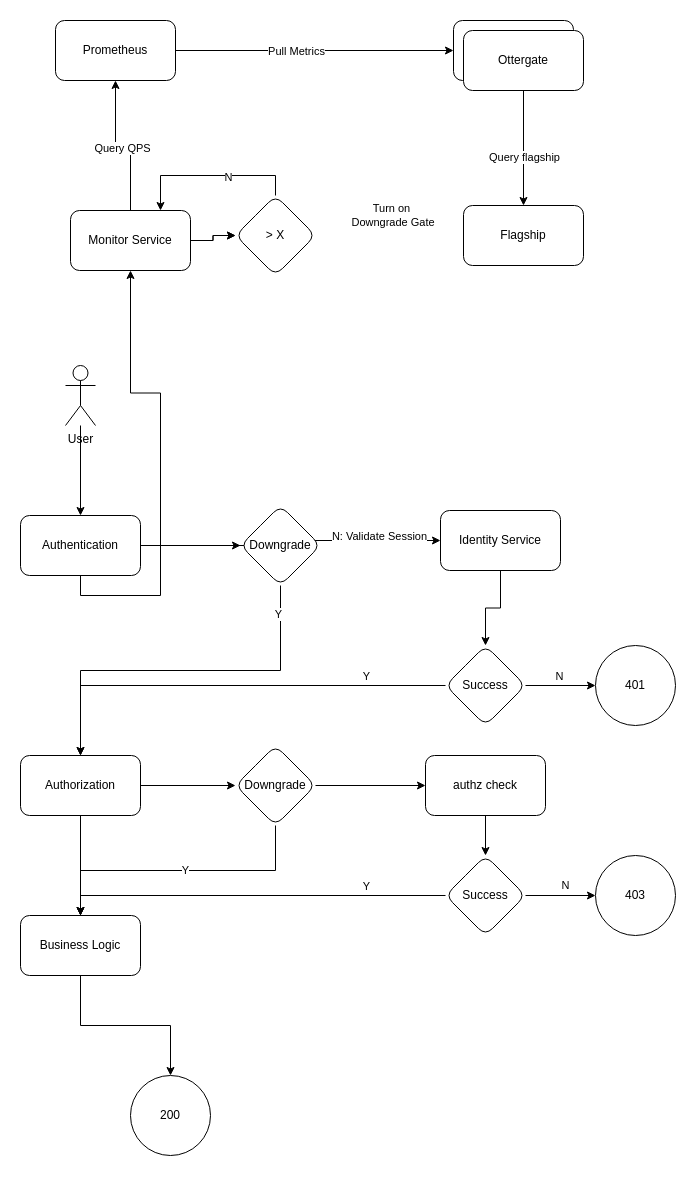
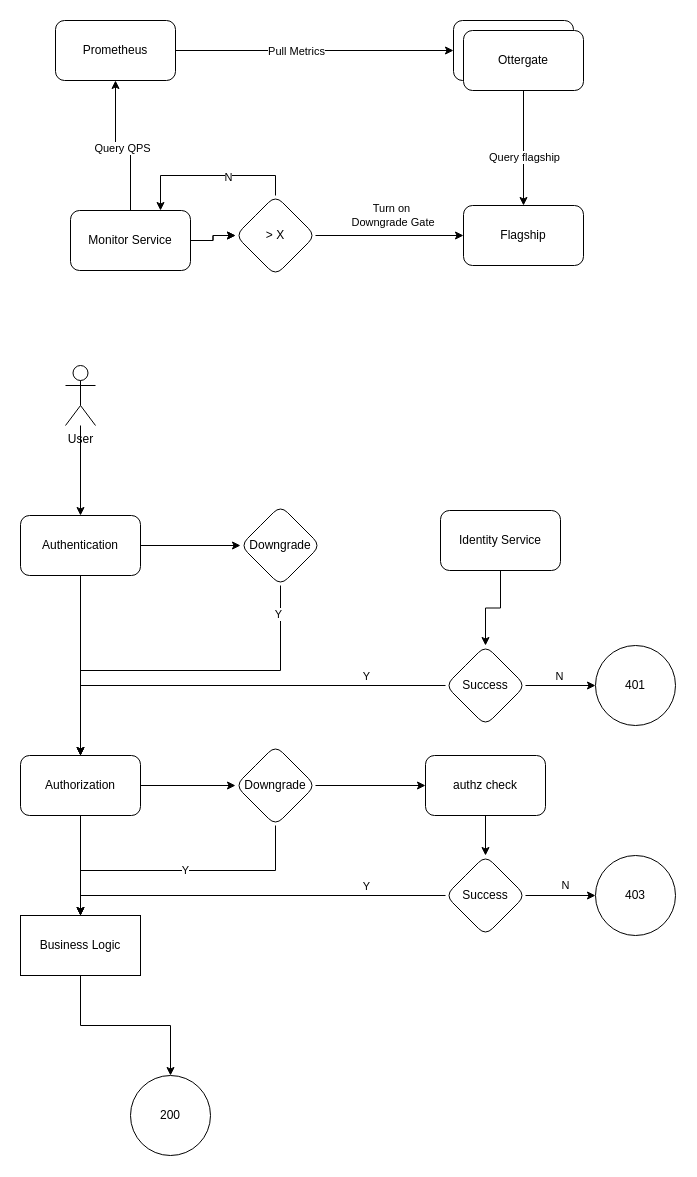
none -> (386, 236)
(161, 462) -> (81, 630)
(374, 541) -> none
(81, 946) -> (81, 946)
